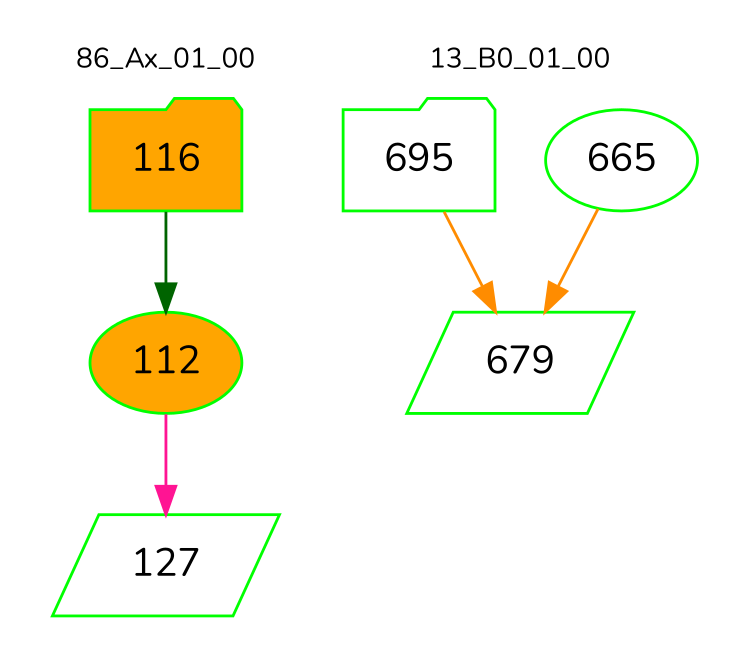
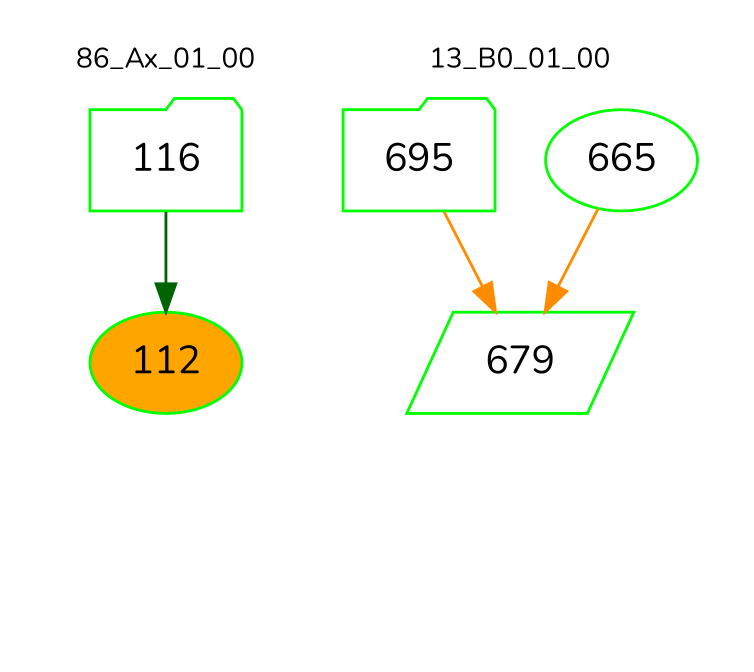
(166, 160) -> (166, 160)
(166, 565) -> none
